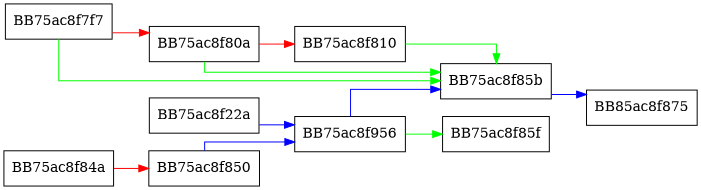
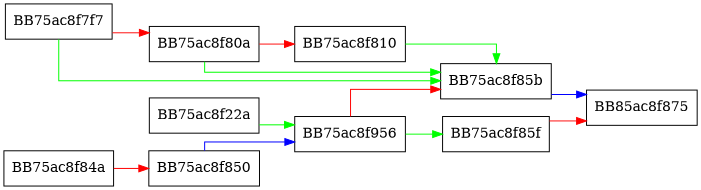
(377, 89) -> (377, 89)
none -> (563, 121)
(272, 125) -> (272, 125)
